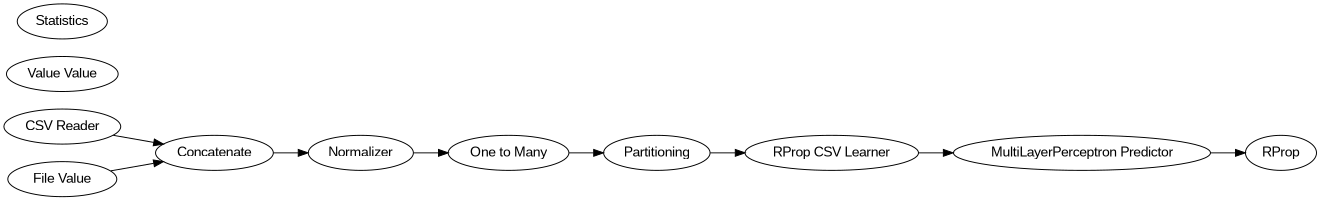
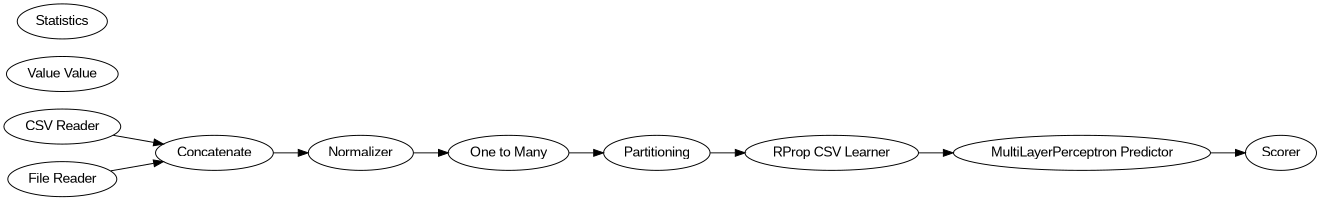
(1281, 153) -> (1281, 153)
(62, 179) -> (62, 179)
